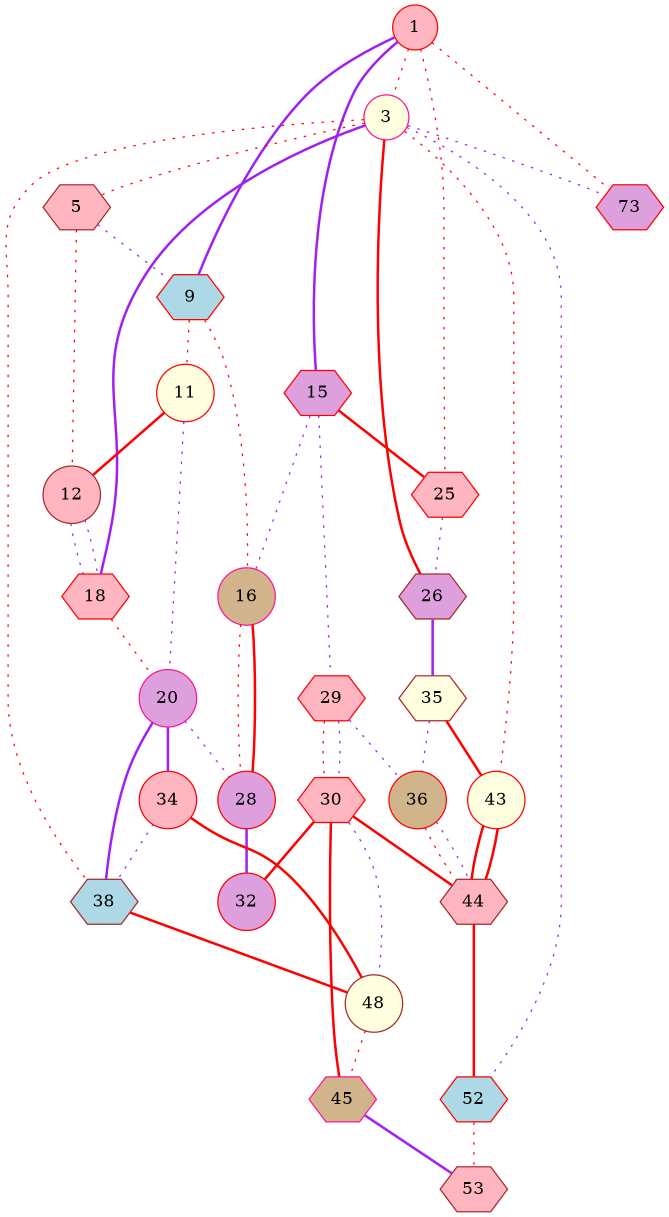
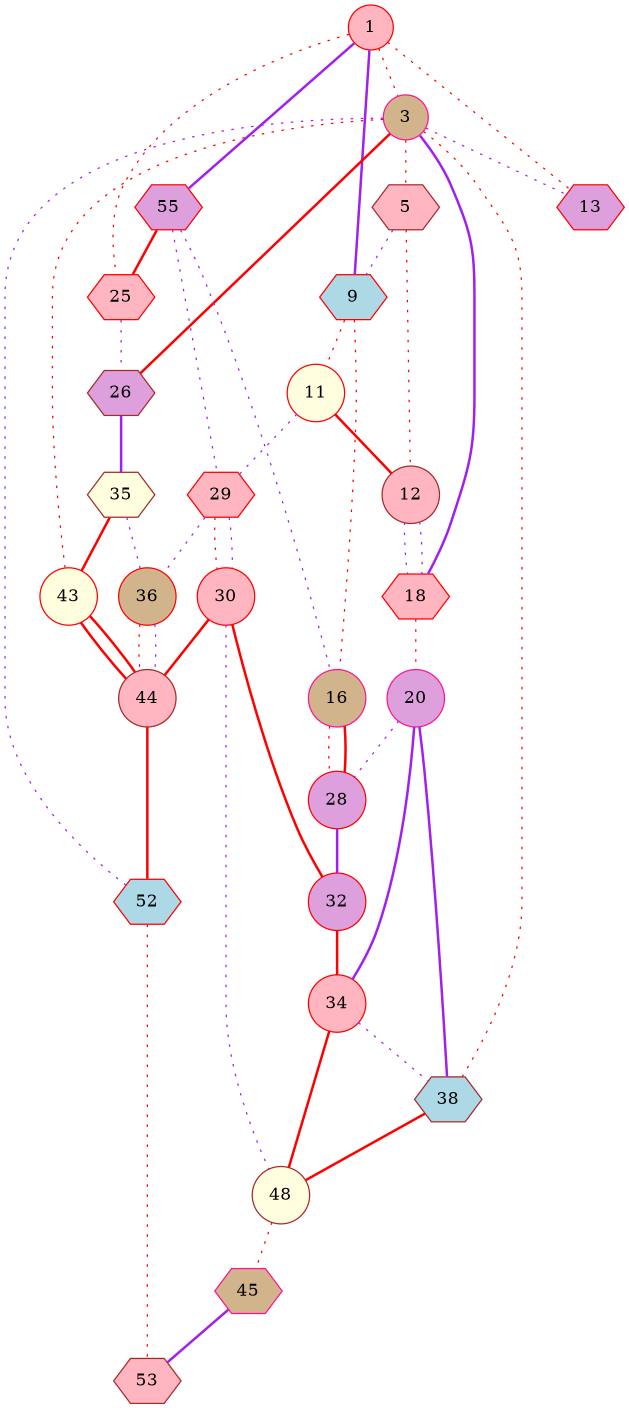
(386, 117) -> (406, 117)
(630, 207) -> (591, 207)
(318, 393) -> (169, 207)
(177, 546) -> (272, 440)
(331, 800) -> (226, 597)
(474, 902) -> (147, 698)
(331, 950) -> none
none -> (337, 953)
